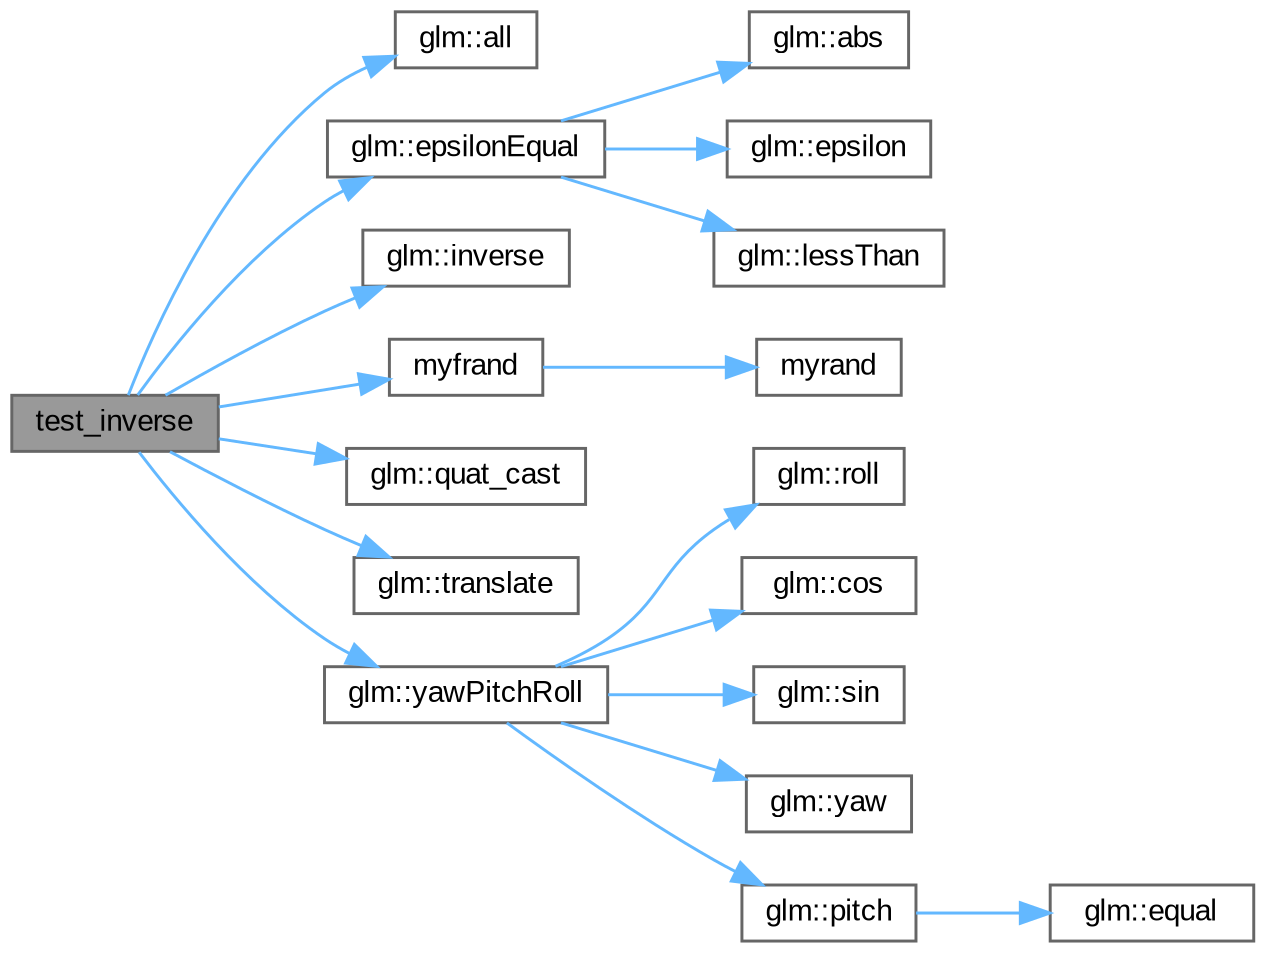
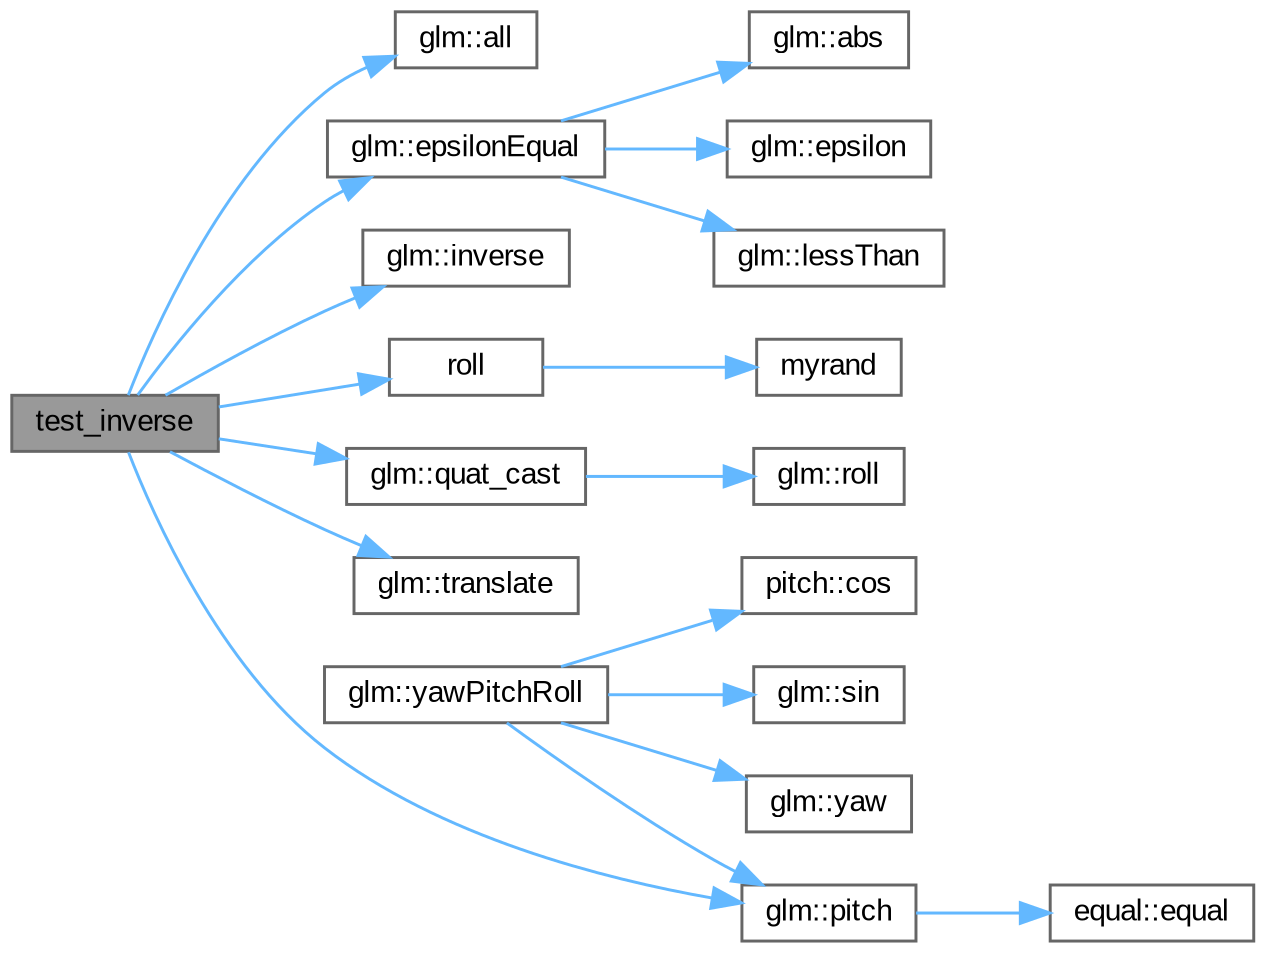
(466, 367) -> (466, 367)
(235, 563) -> (350, 765)
(829, 586) -> (829, 586)
(649, 601) -> (655, 476)
(1152, 913) -> (1152, 913)
